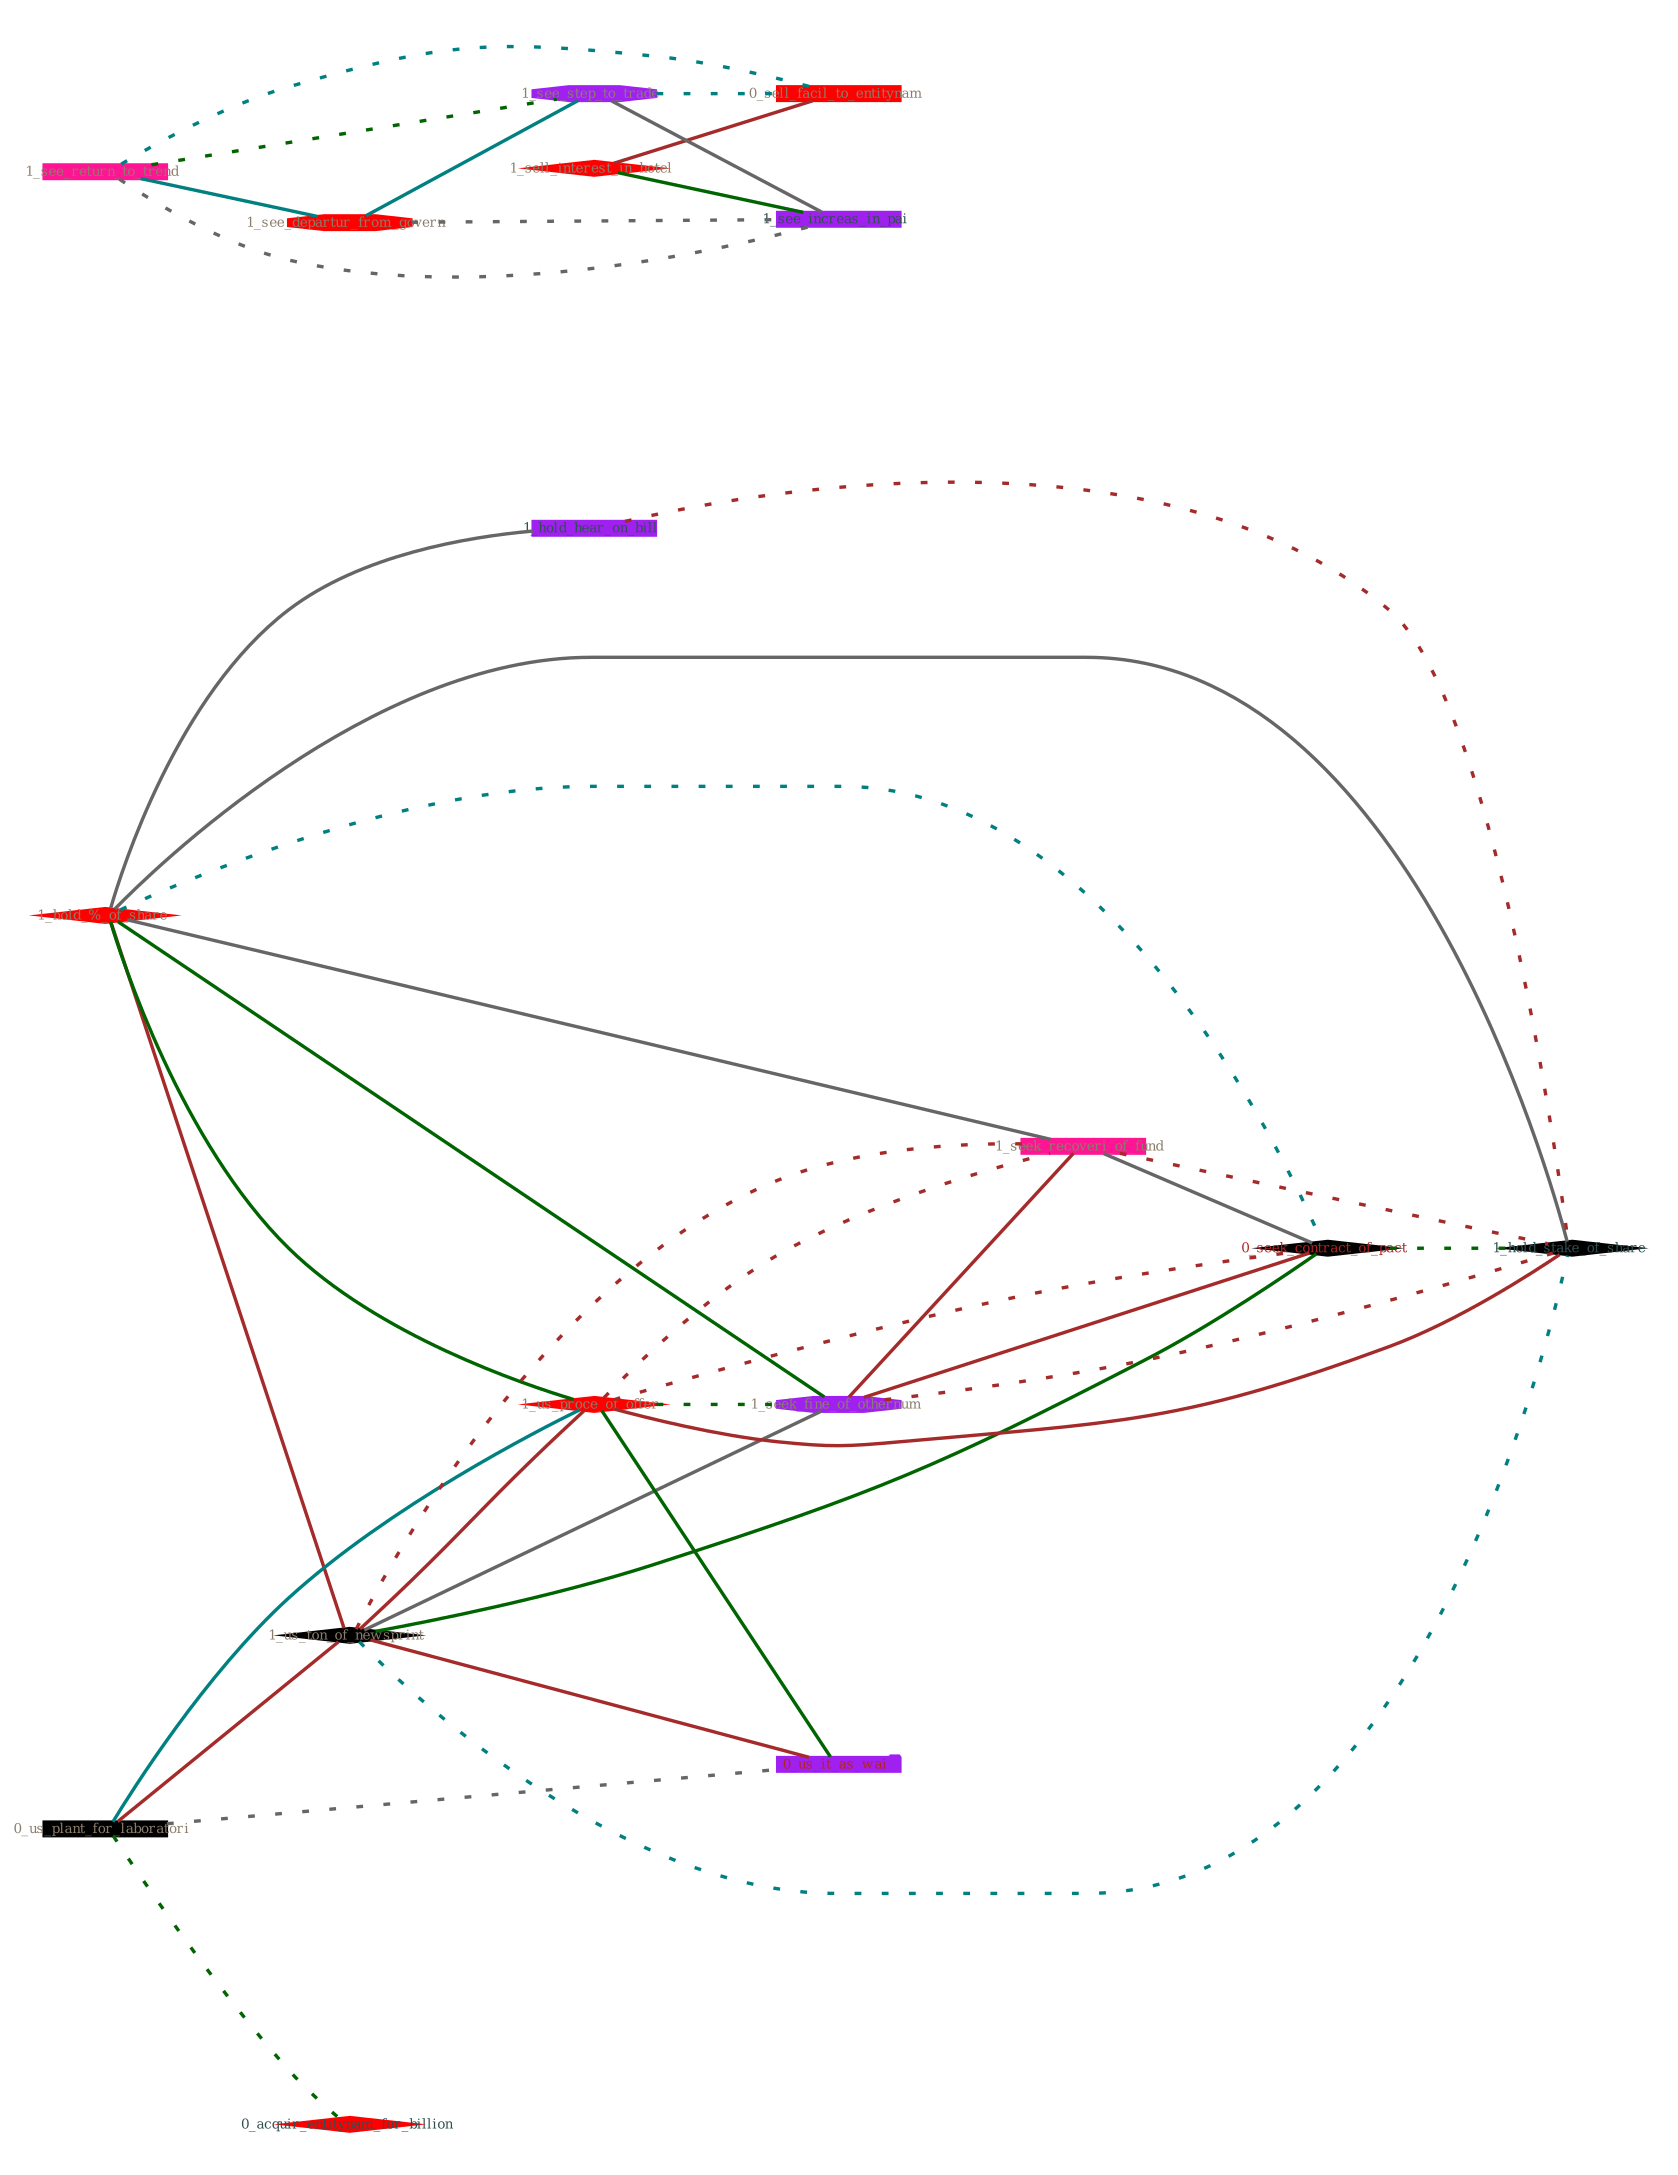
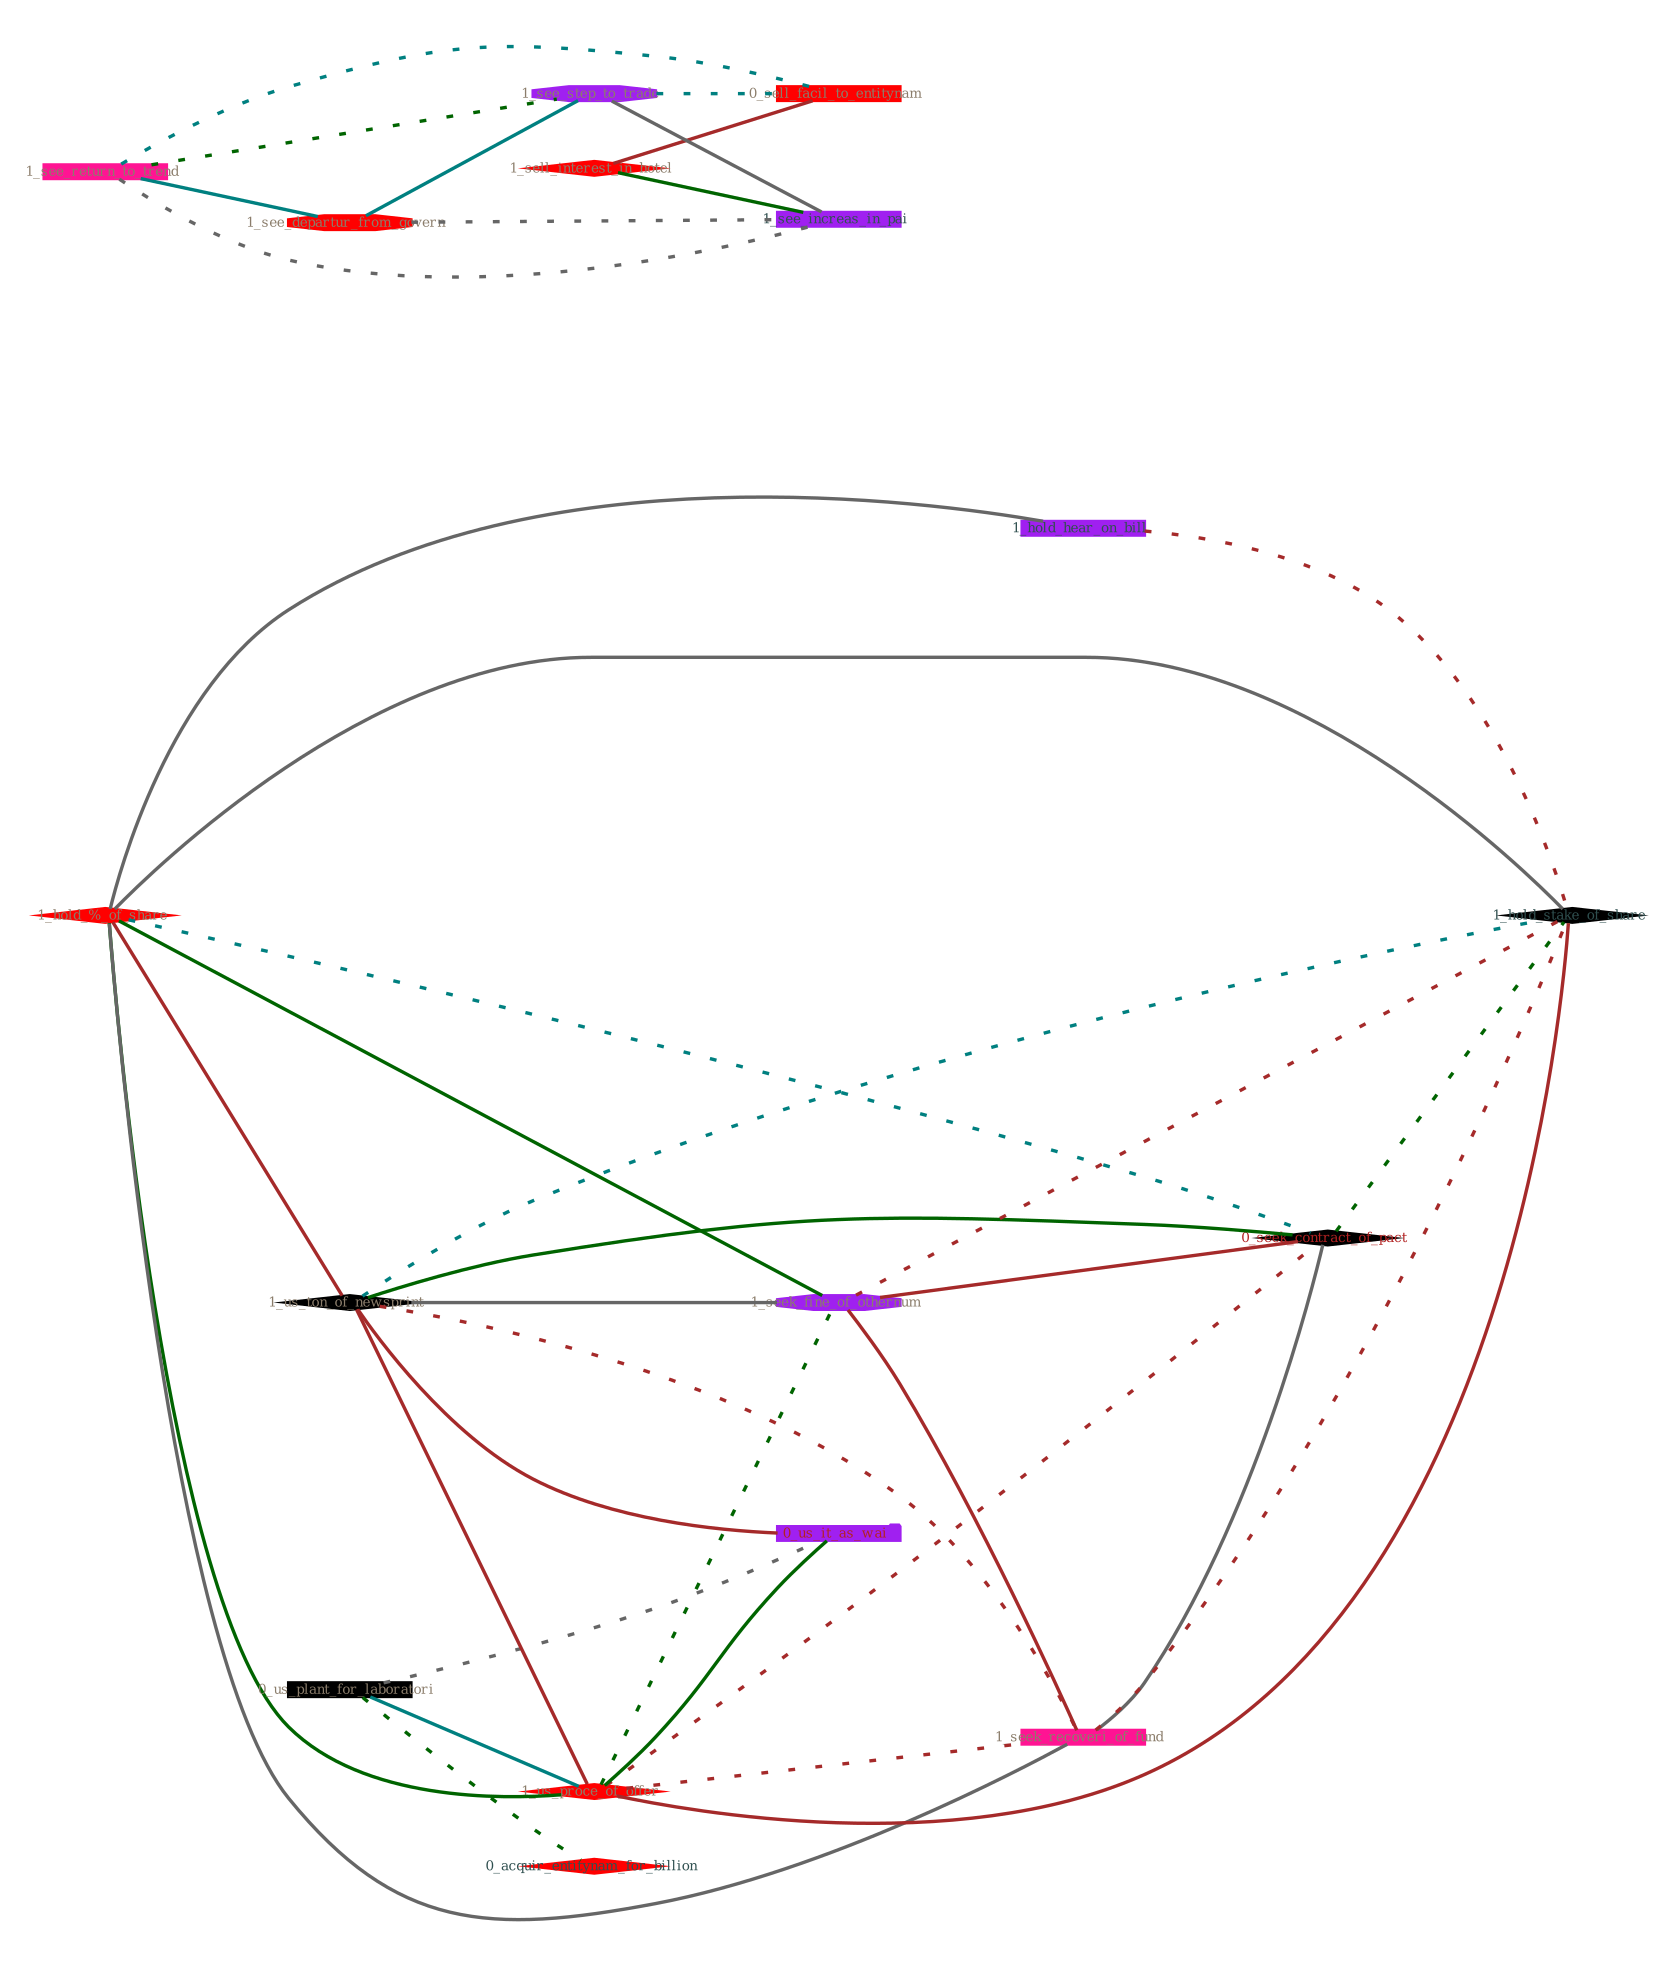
(228, 1732) -> none
